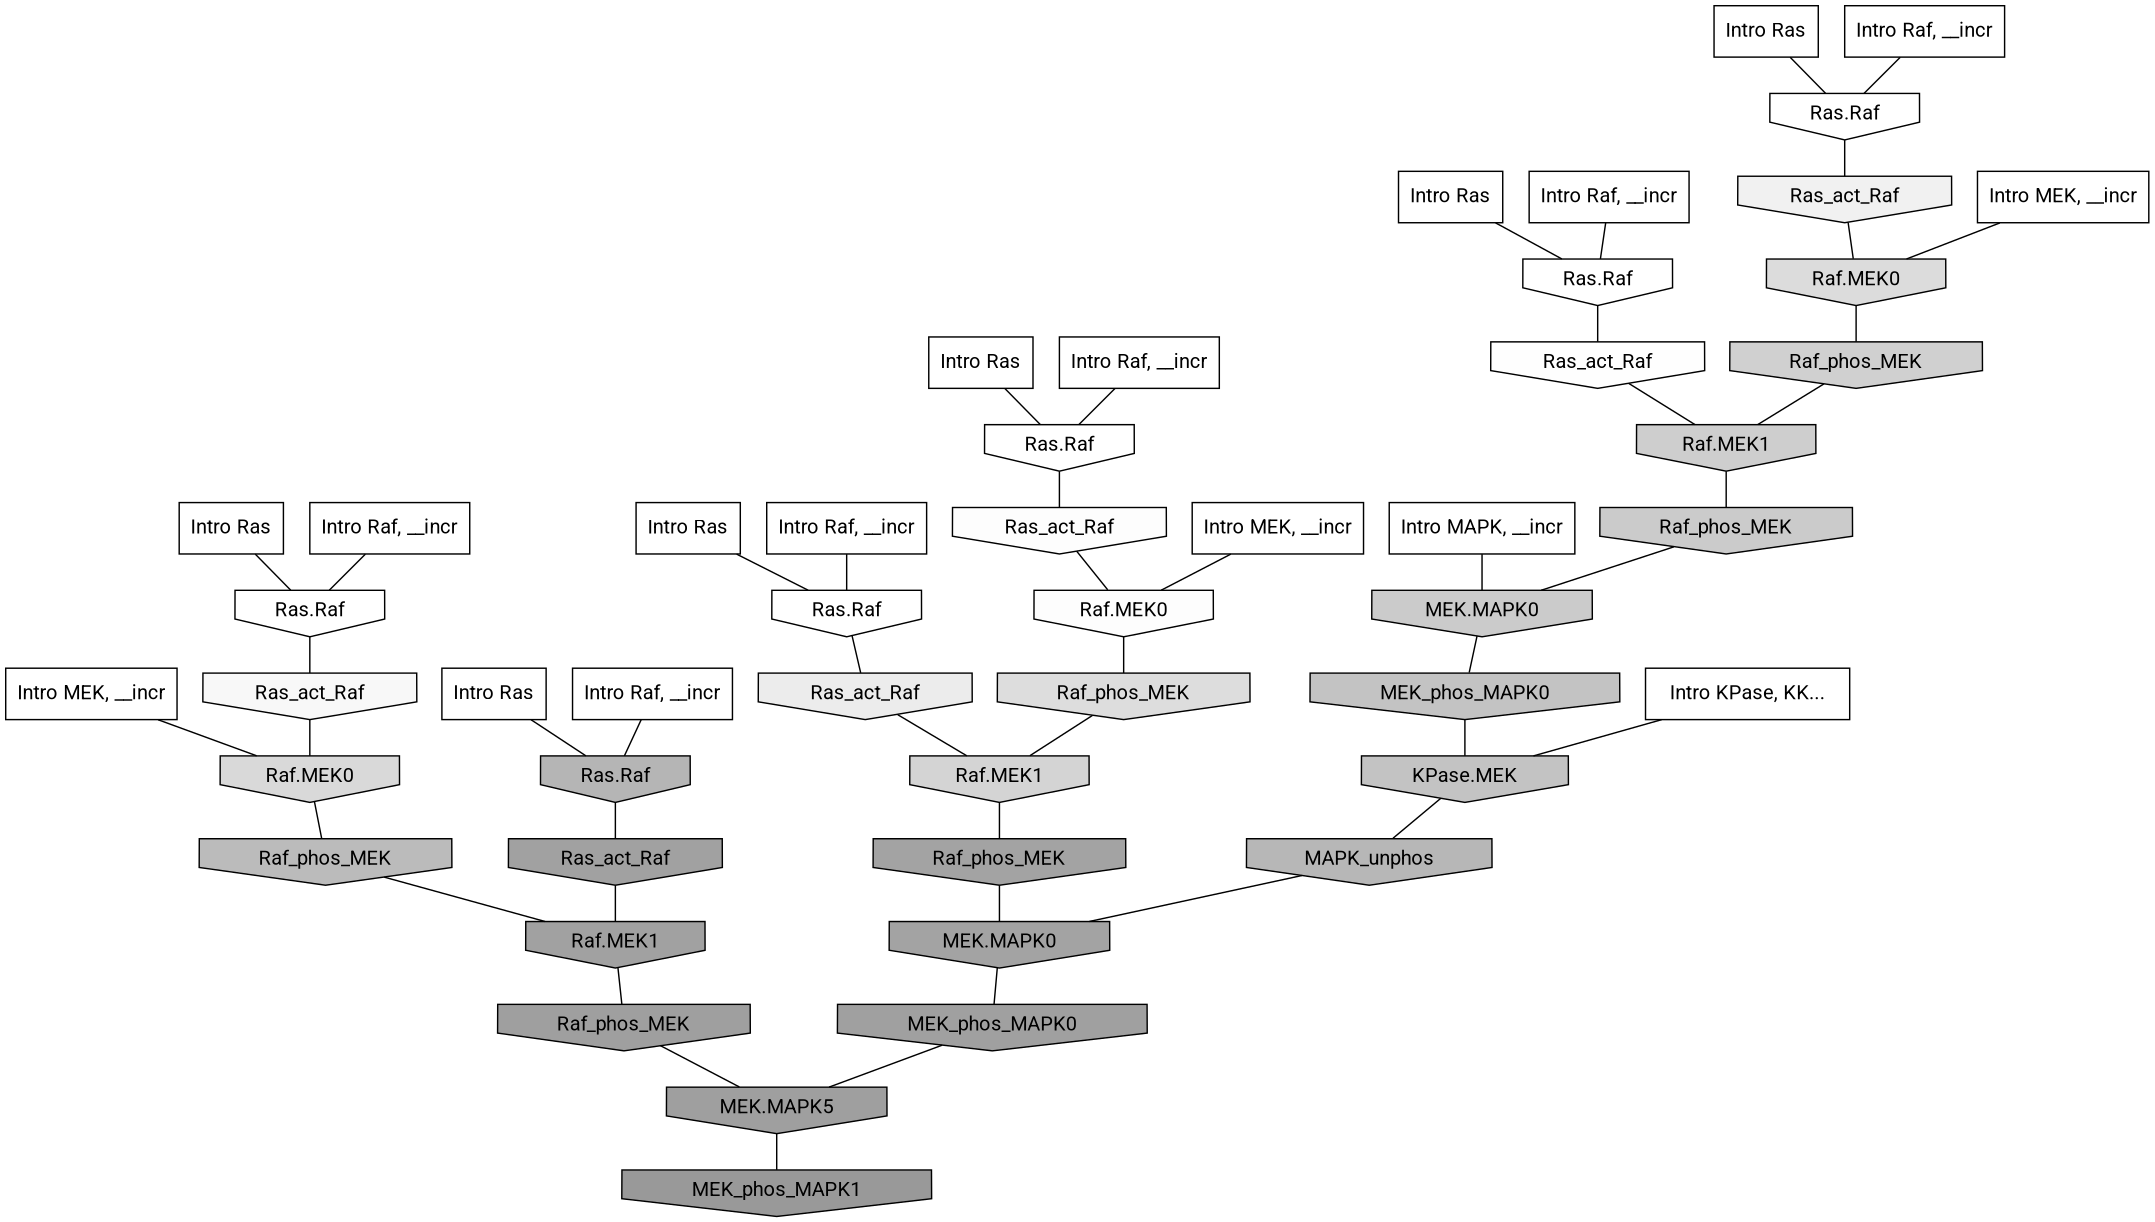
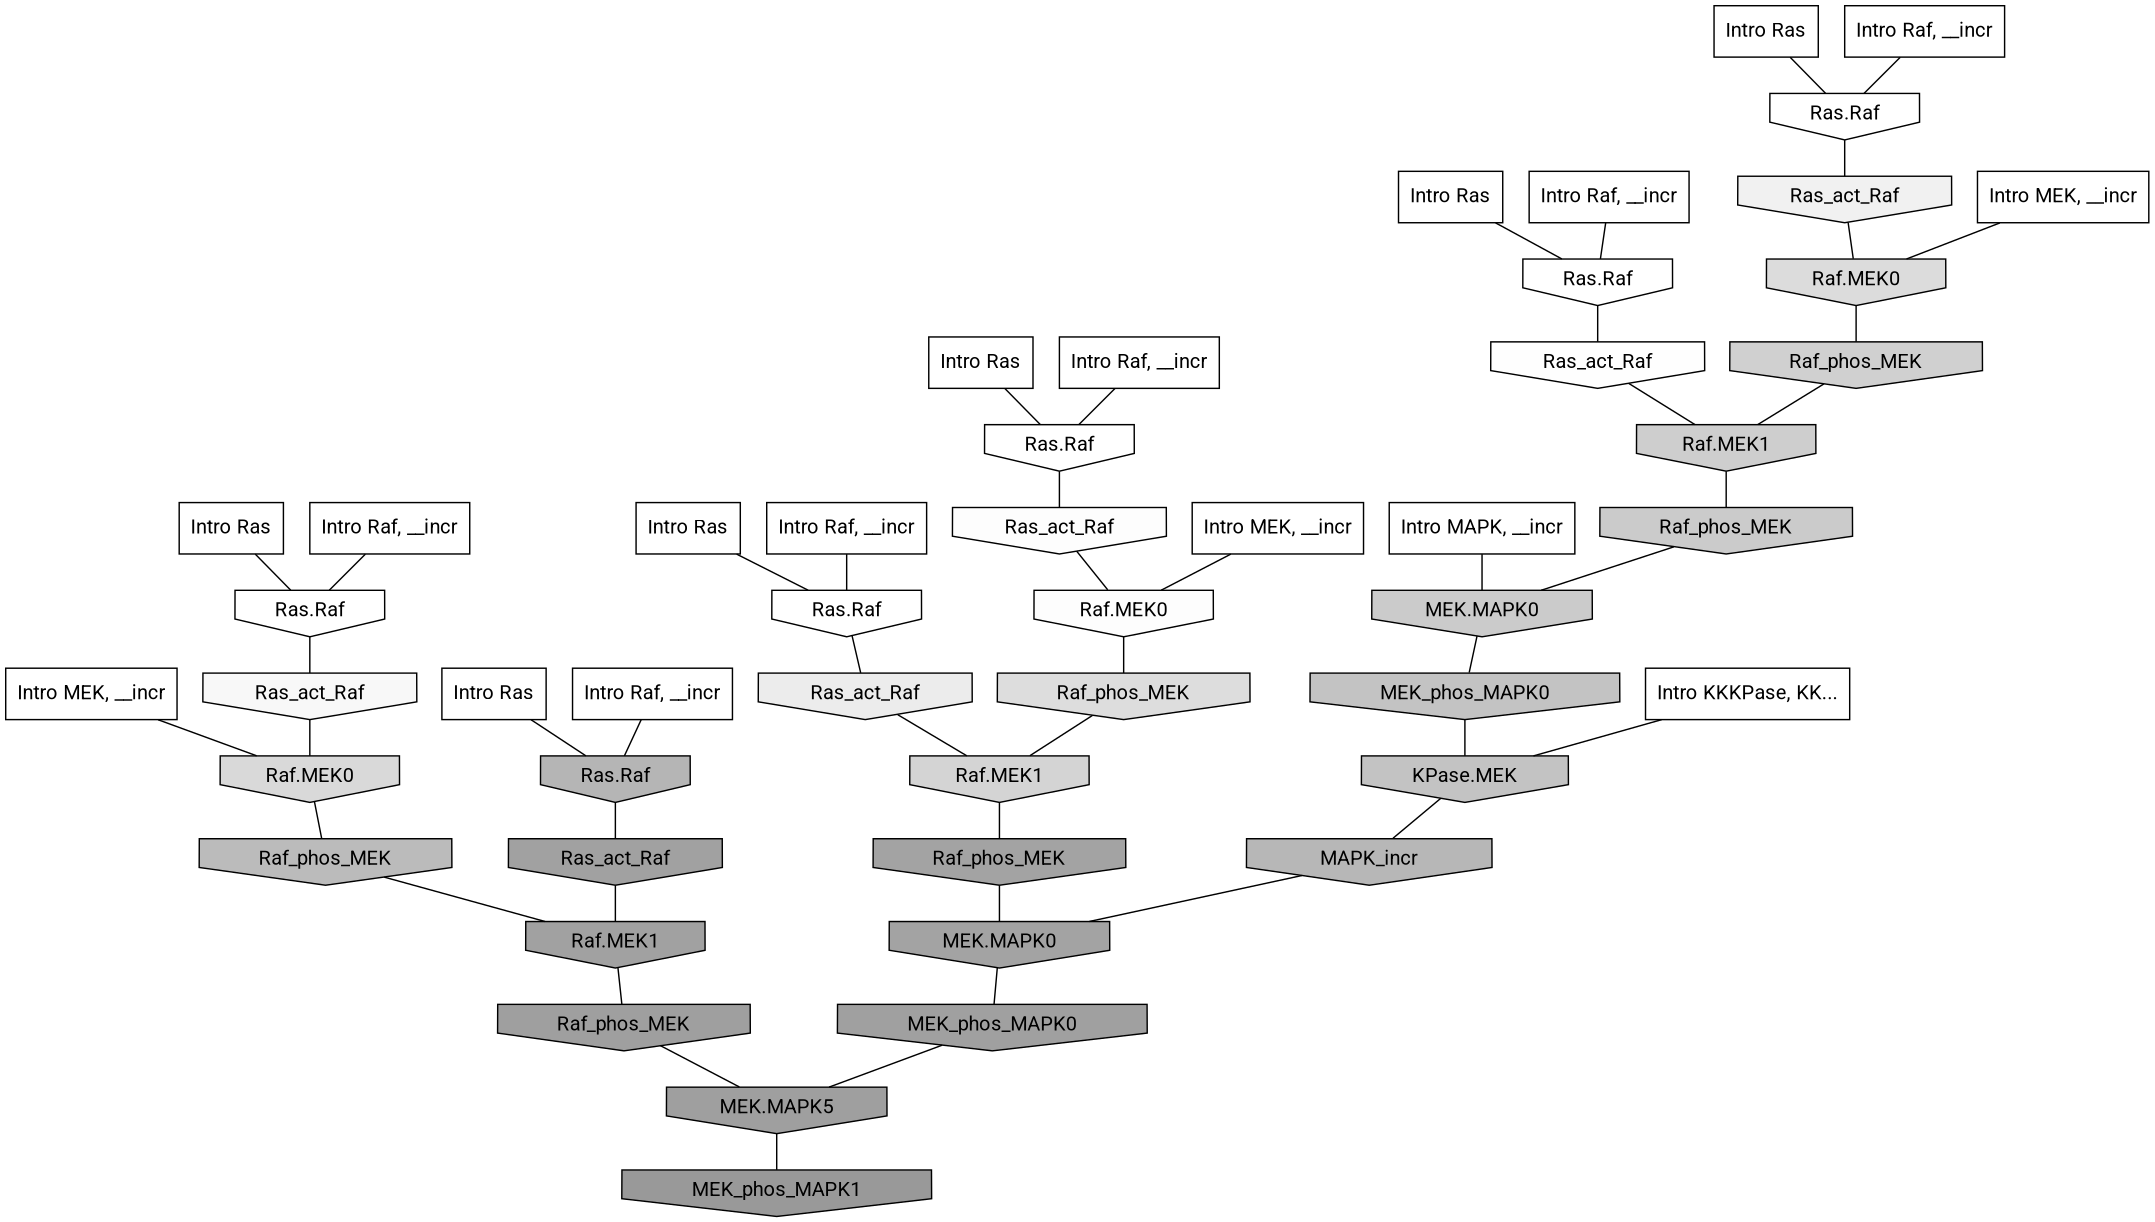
(1748, 694) -> (1748, 694)
(1369, 860) -> (1369, 860)
